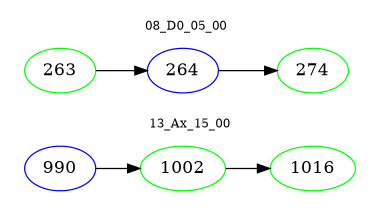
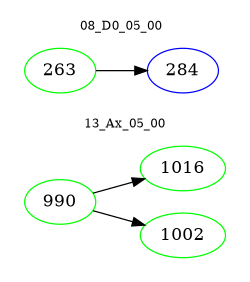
(183, 71) -> (183, 71)
(313, 71) -> none
(190, 125) -> (125, 125)
(60, 168) -> (60, 202)
(242, 168) -> (113, 188)
